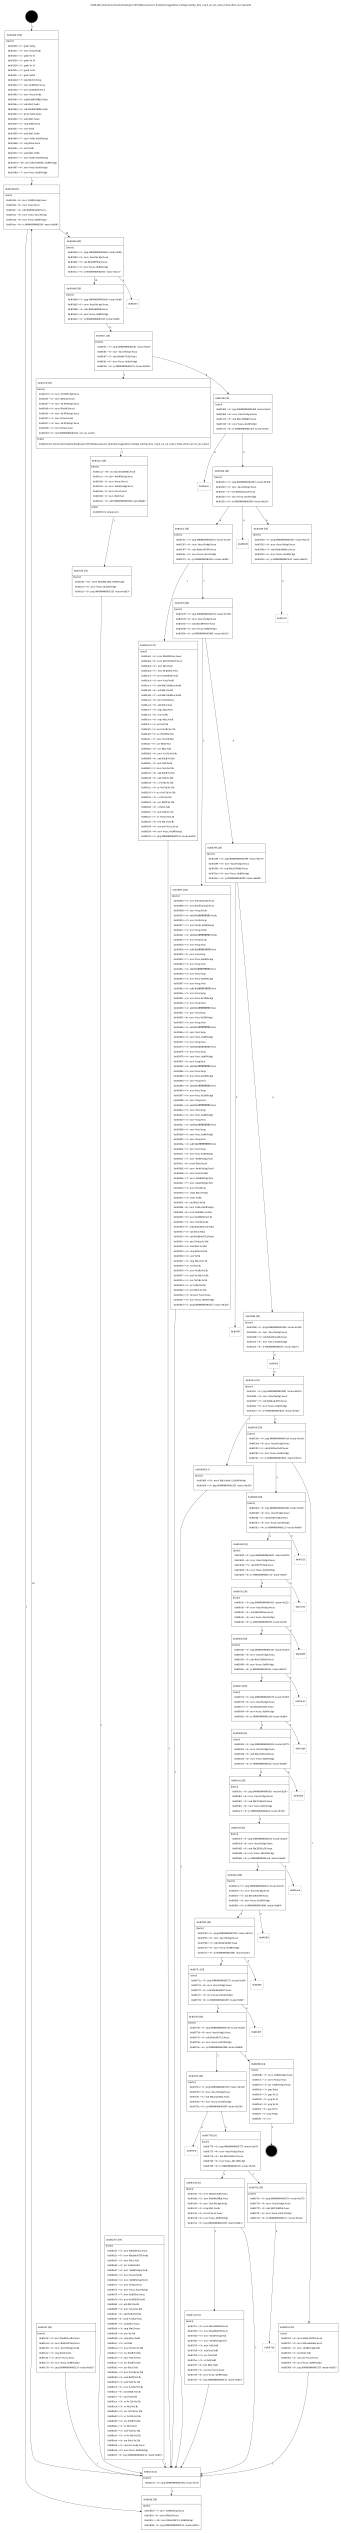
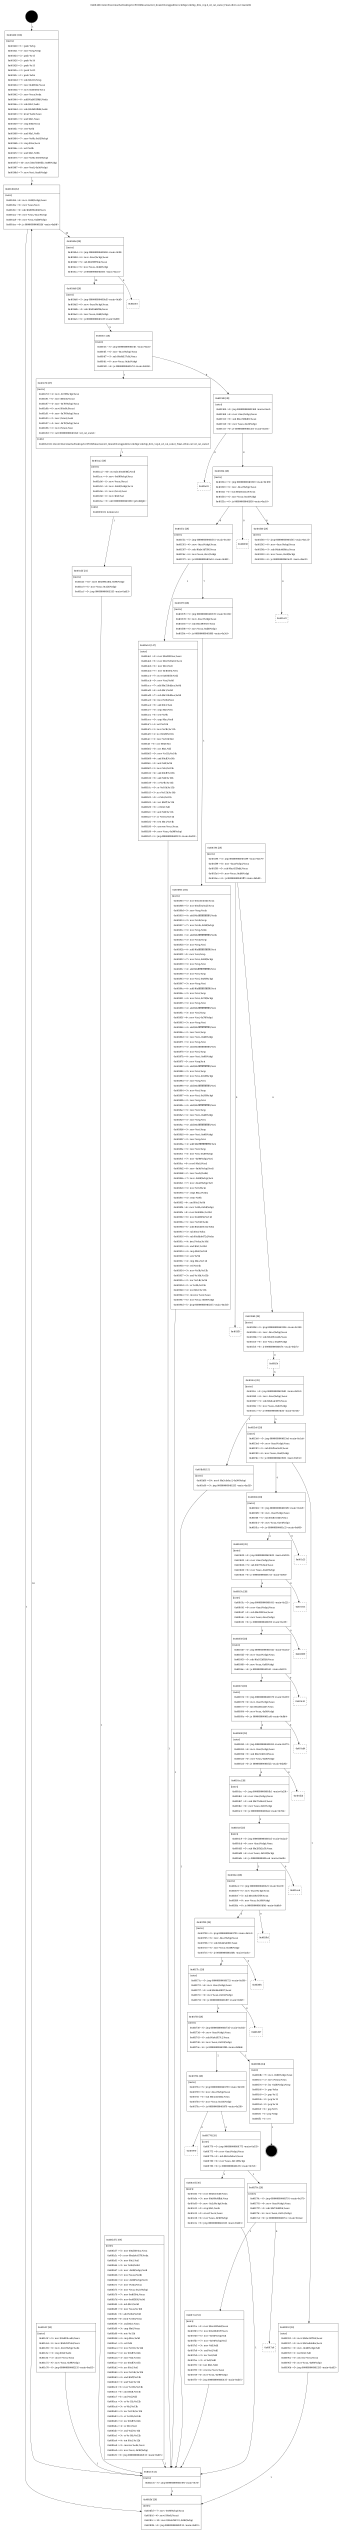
(219, 740) -> none
(214, 2268) -> (233, 2264)
(283, 2453) -> (281, 2458)
